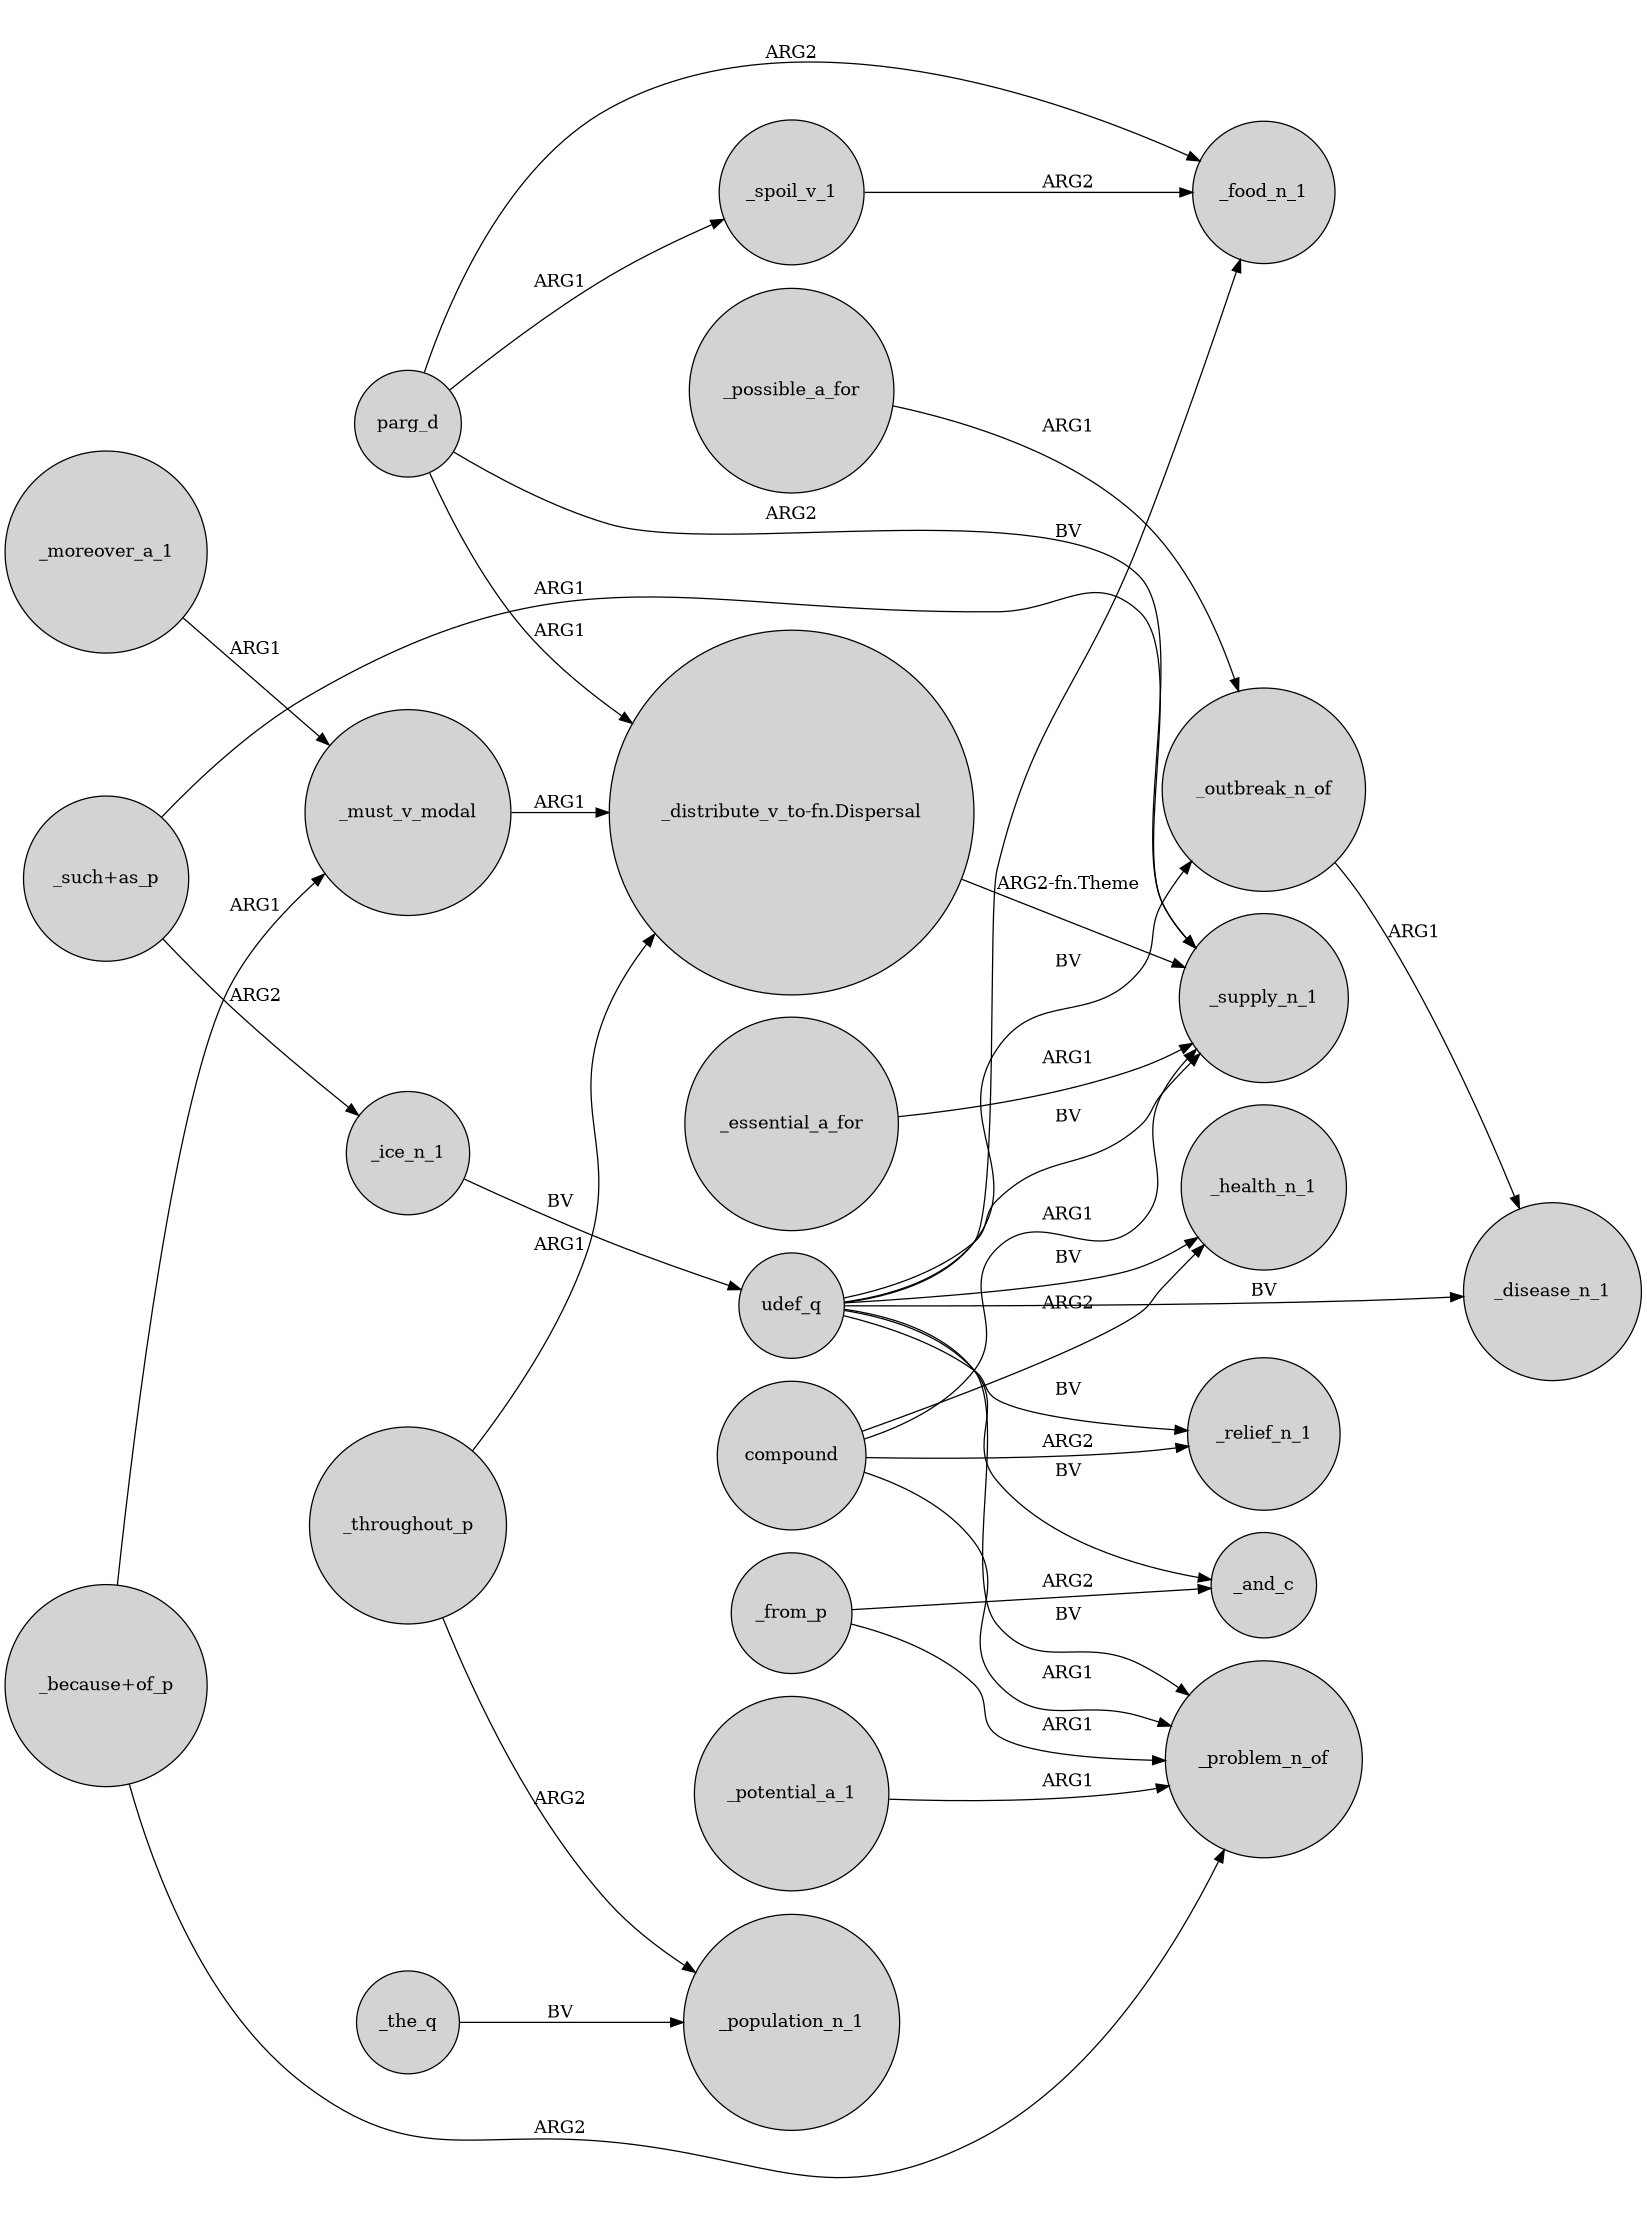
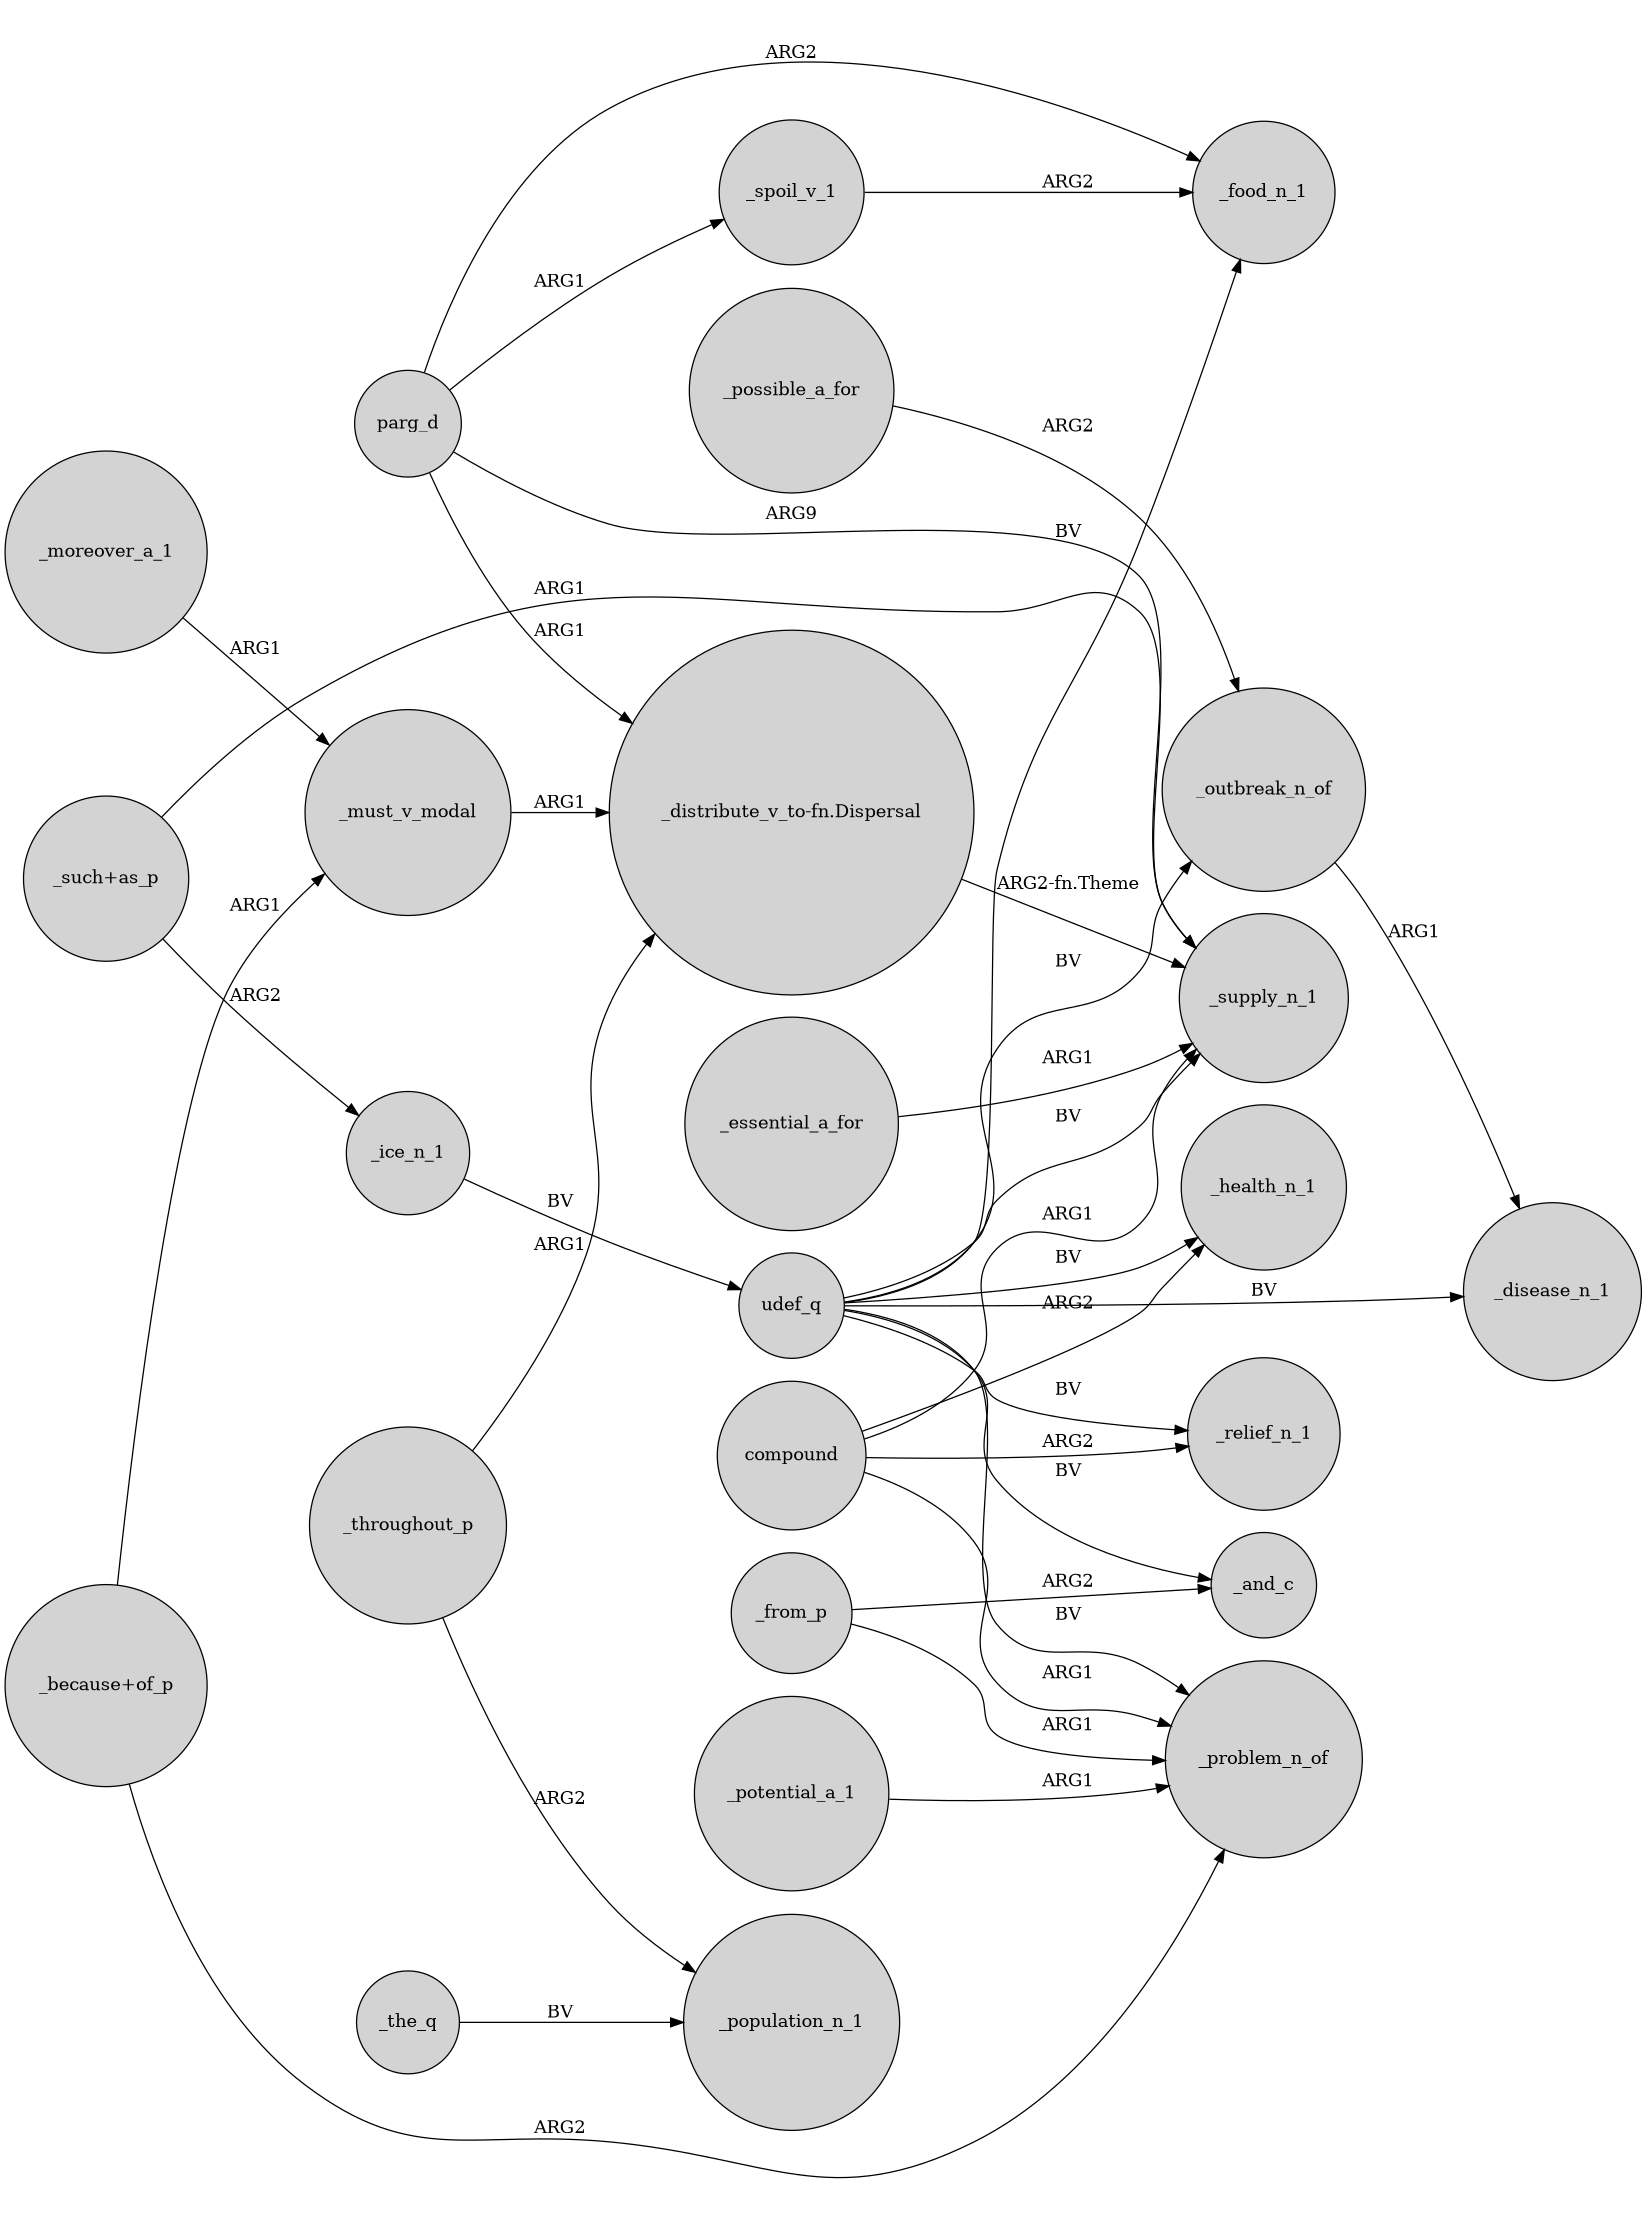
(1068, 427) -> (1068, 427)
(792, 515) -> (792, 515)
